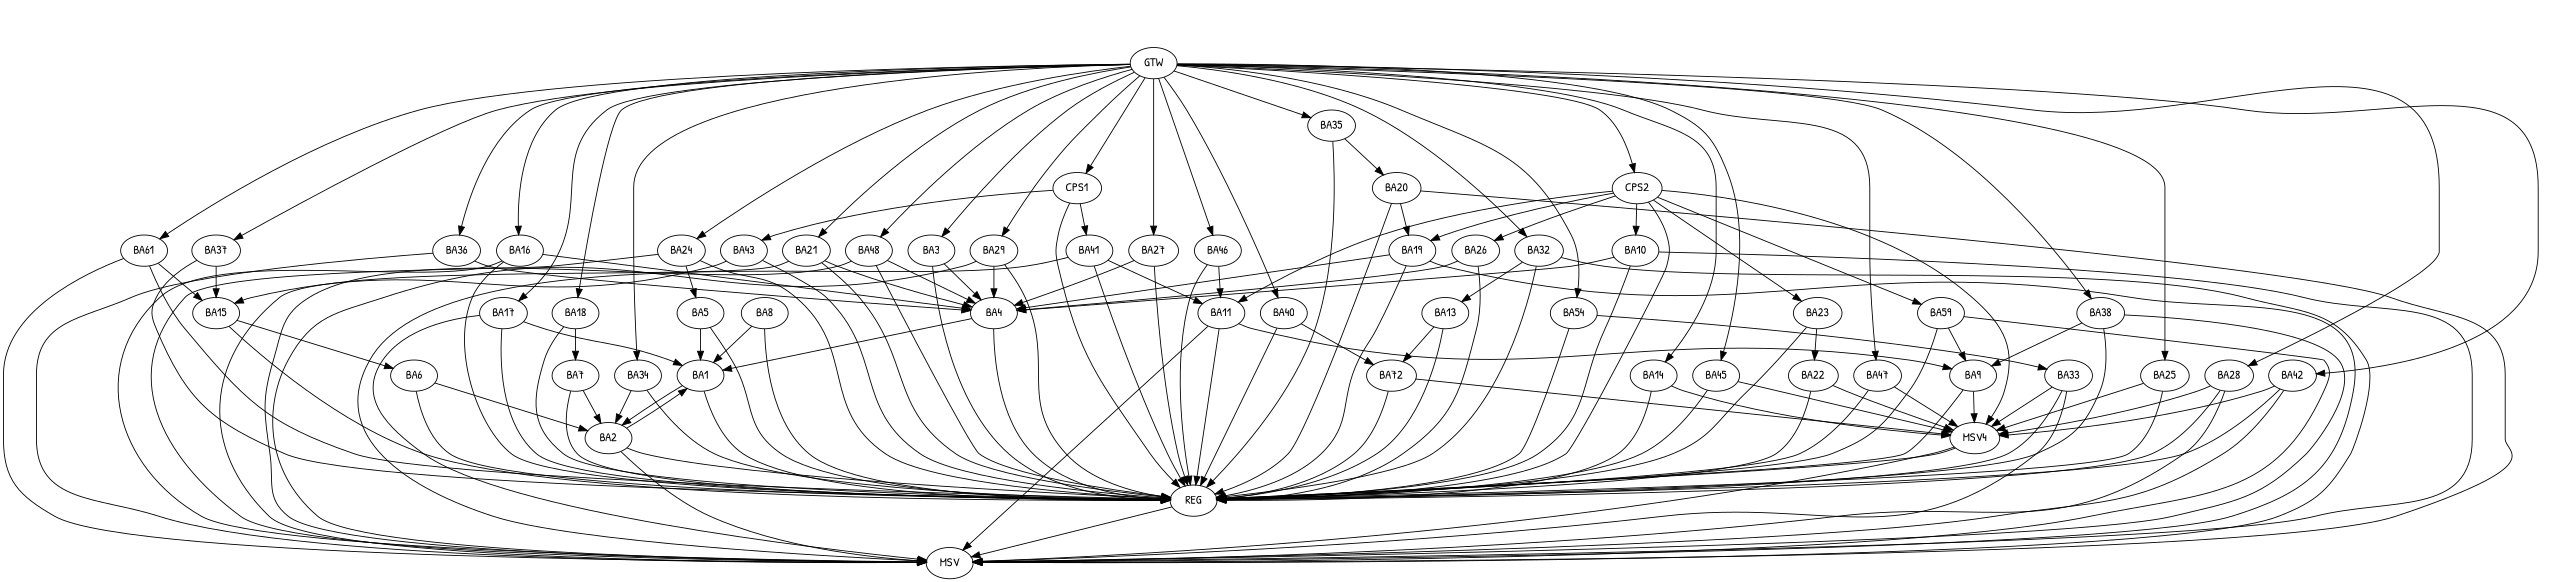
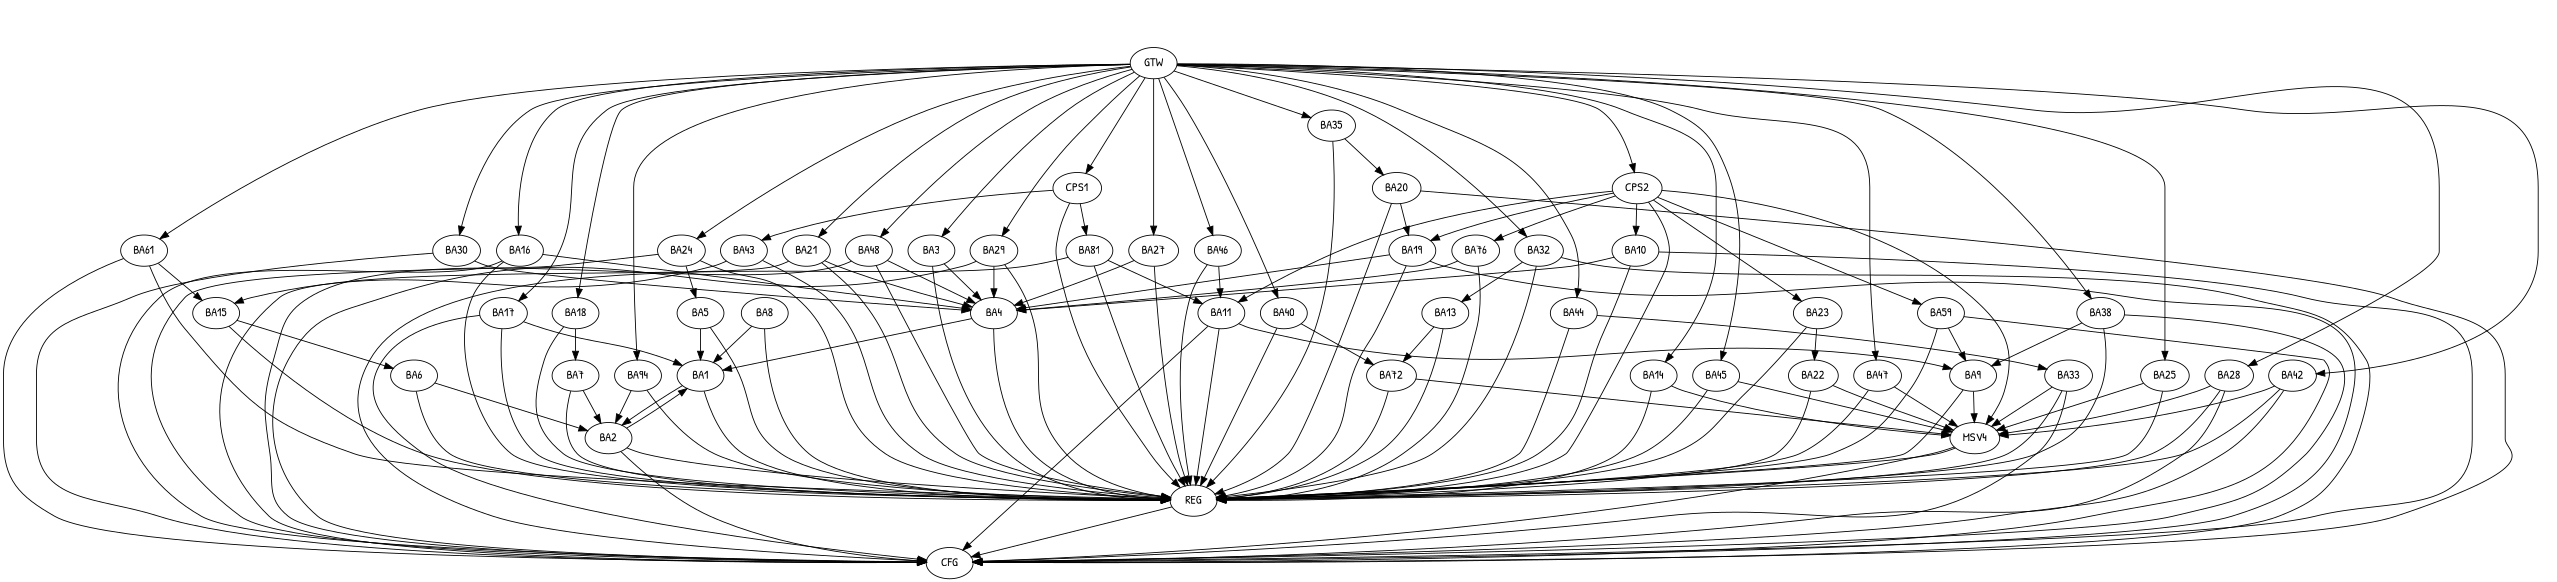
(216, 251) -> none
(457, 251) -> (457, 251)
(1089, 251) -> (1089, 251)
(1476, 251) -> (1476, 251)
(1574, 313) -> (1574, 313)
(638, 376) -> (638, 376)
(950, 563) -> (950, 563)
